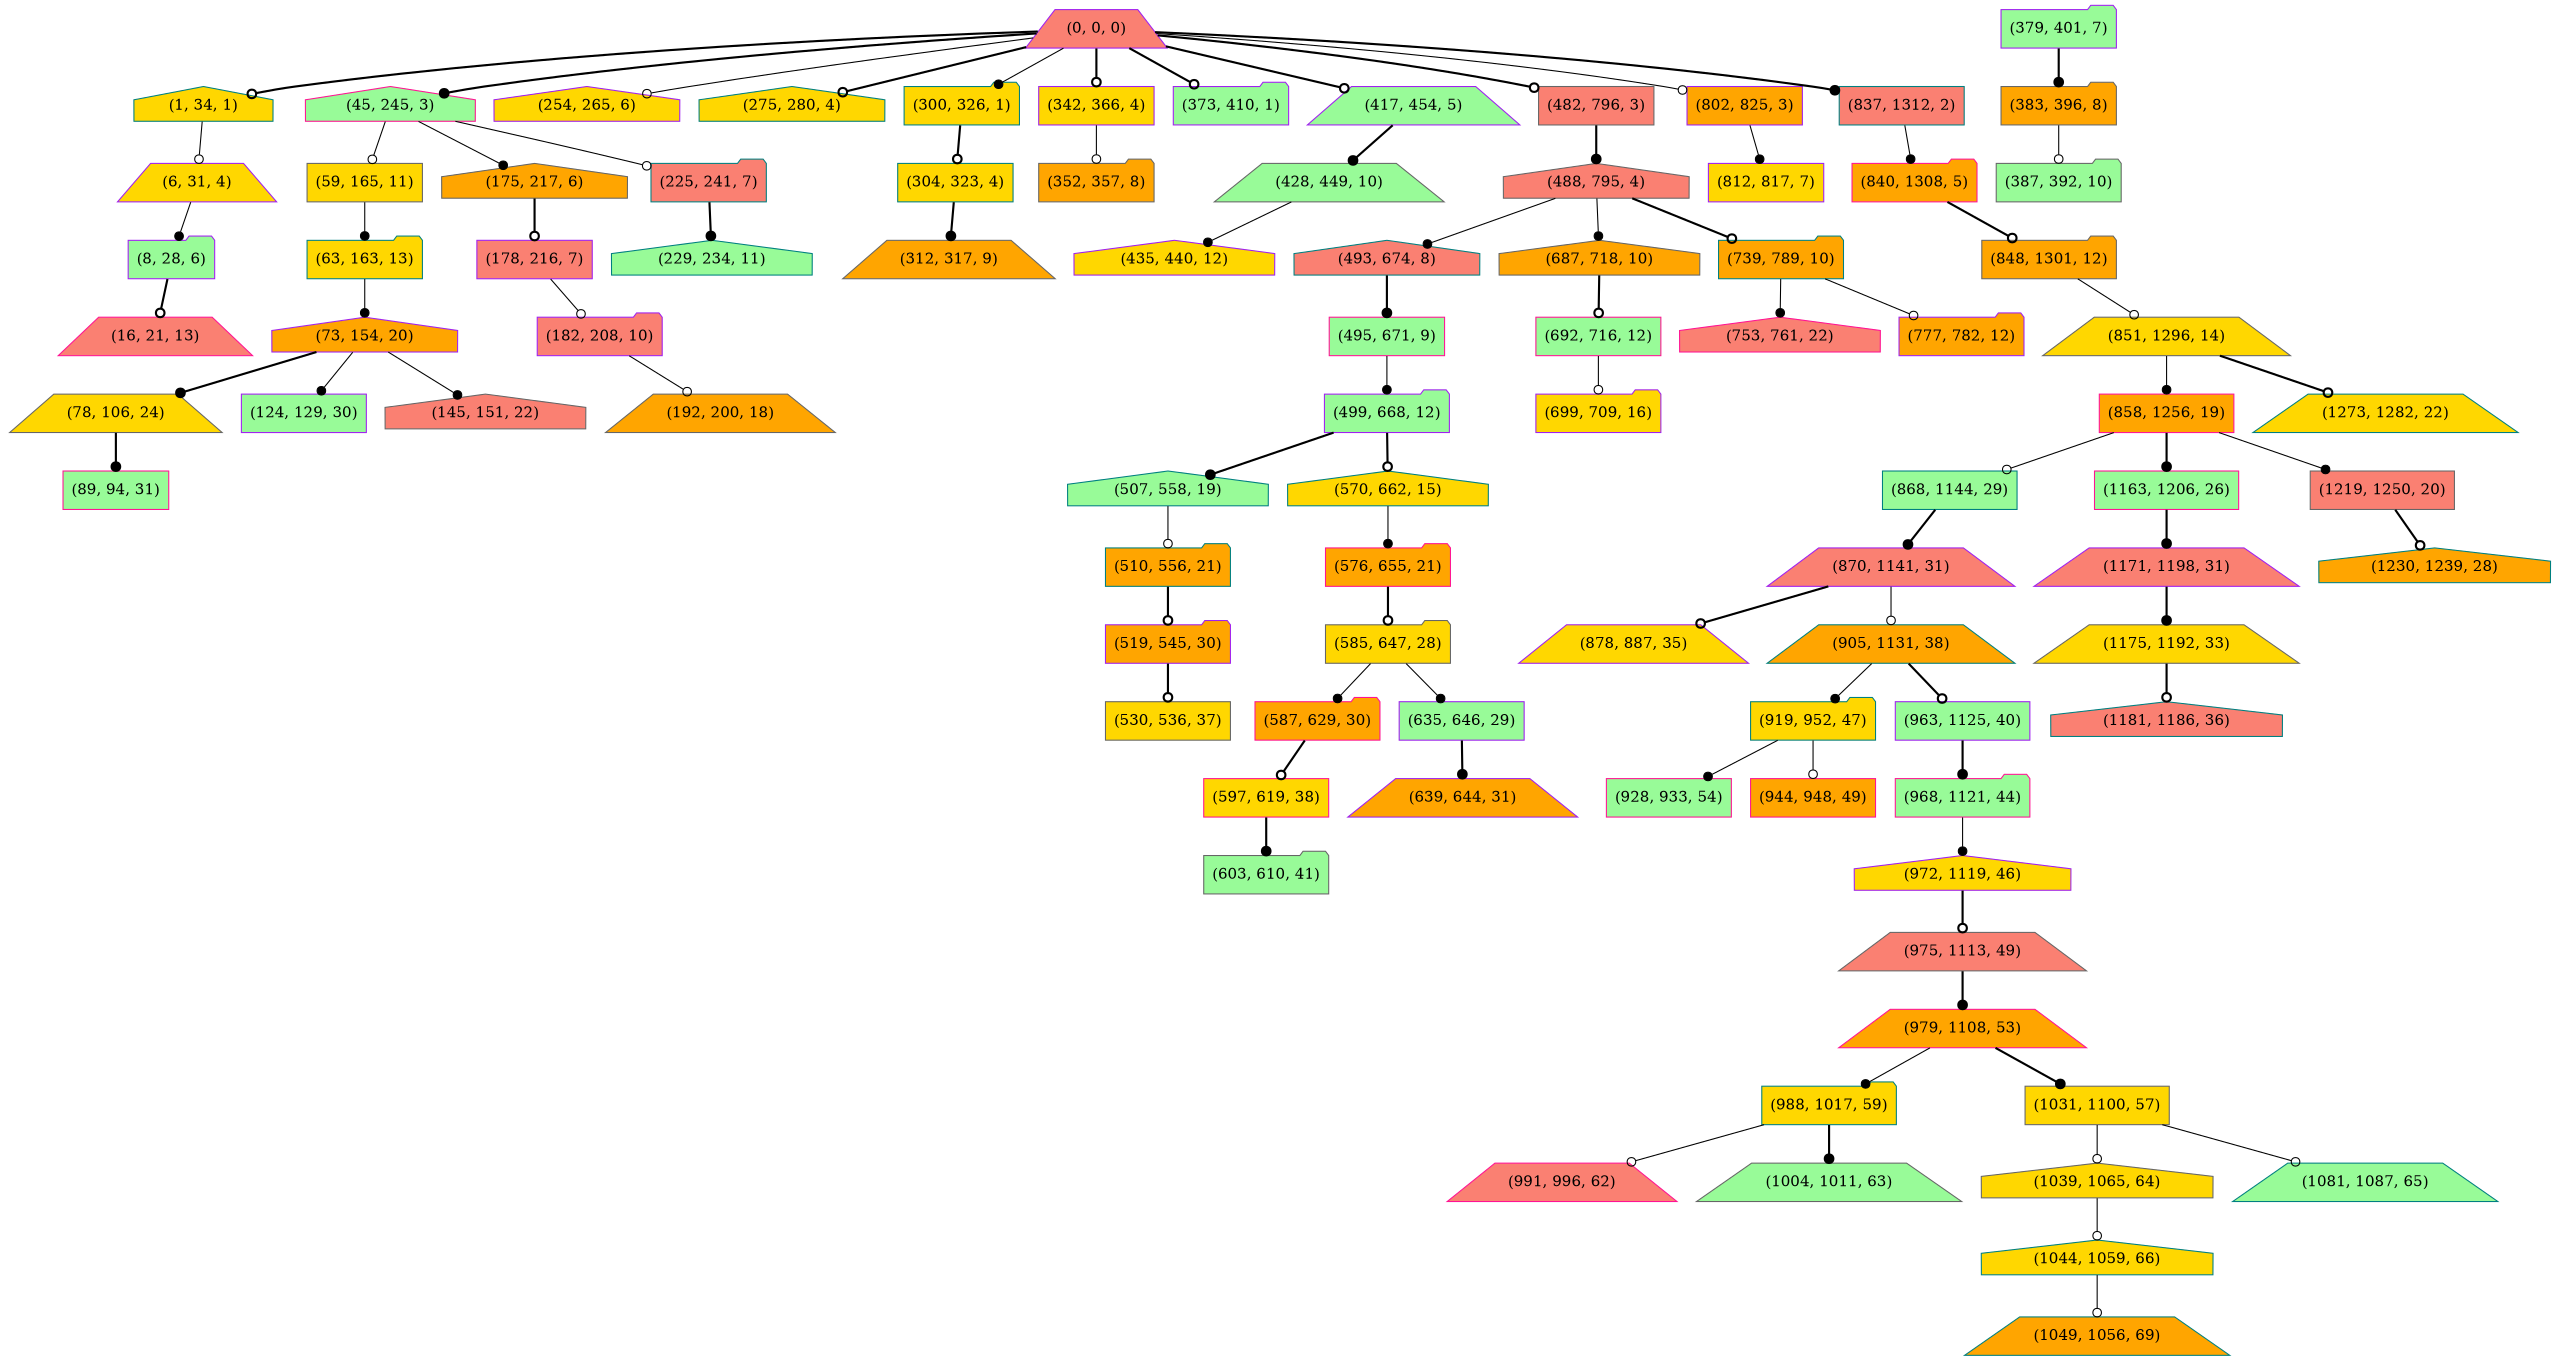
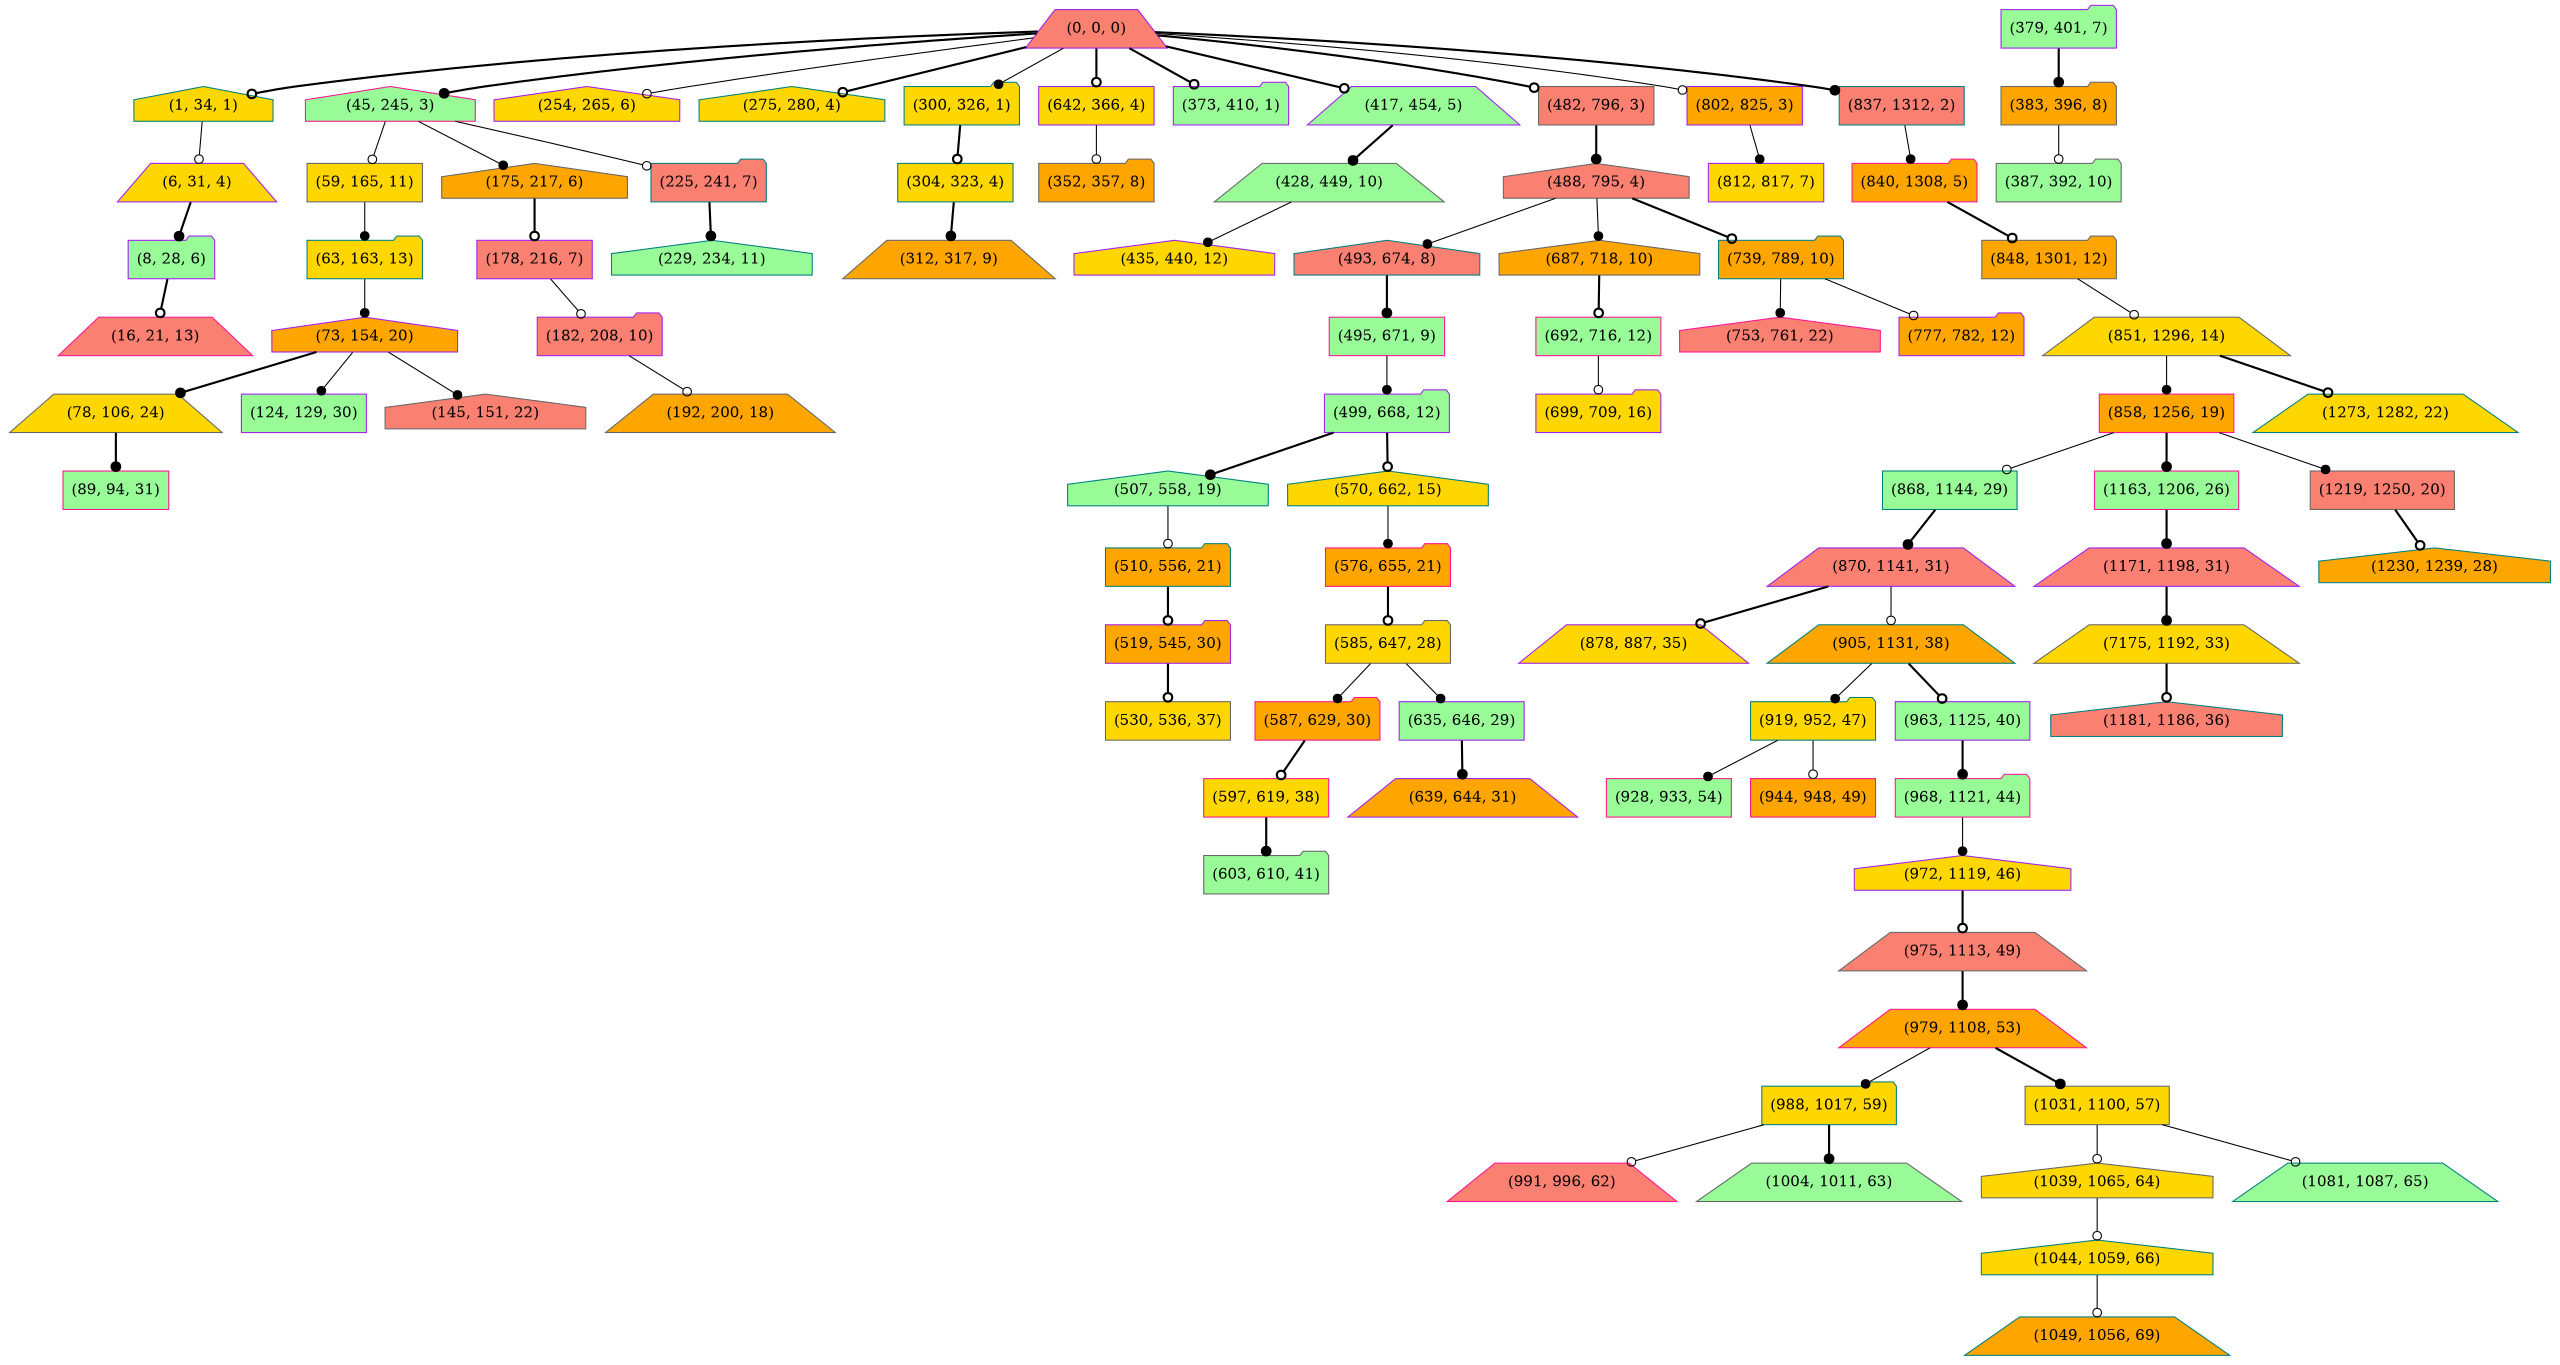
(1096, 106) -> (1096, 106)
(186, 217) -> (186, 217)
(2167, 644) -> (2167, 644)
